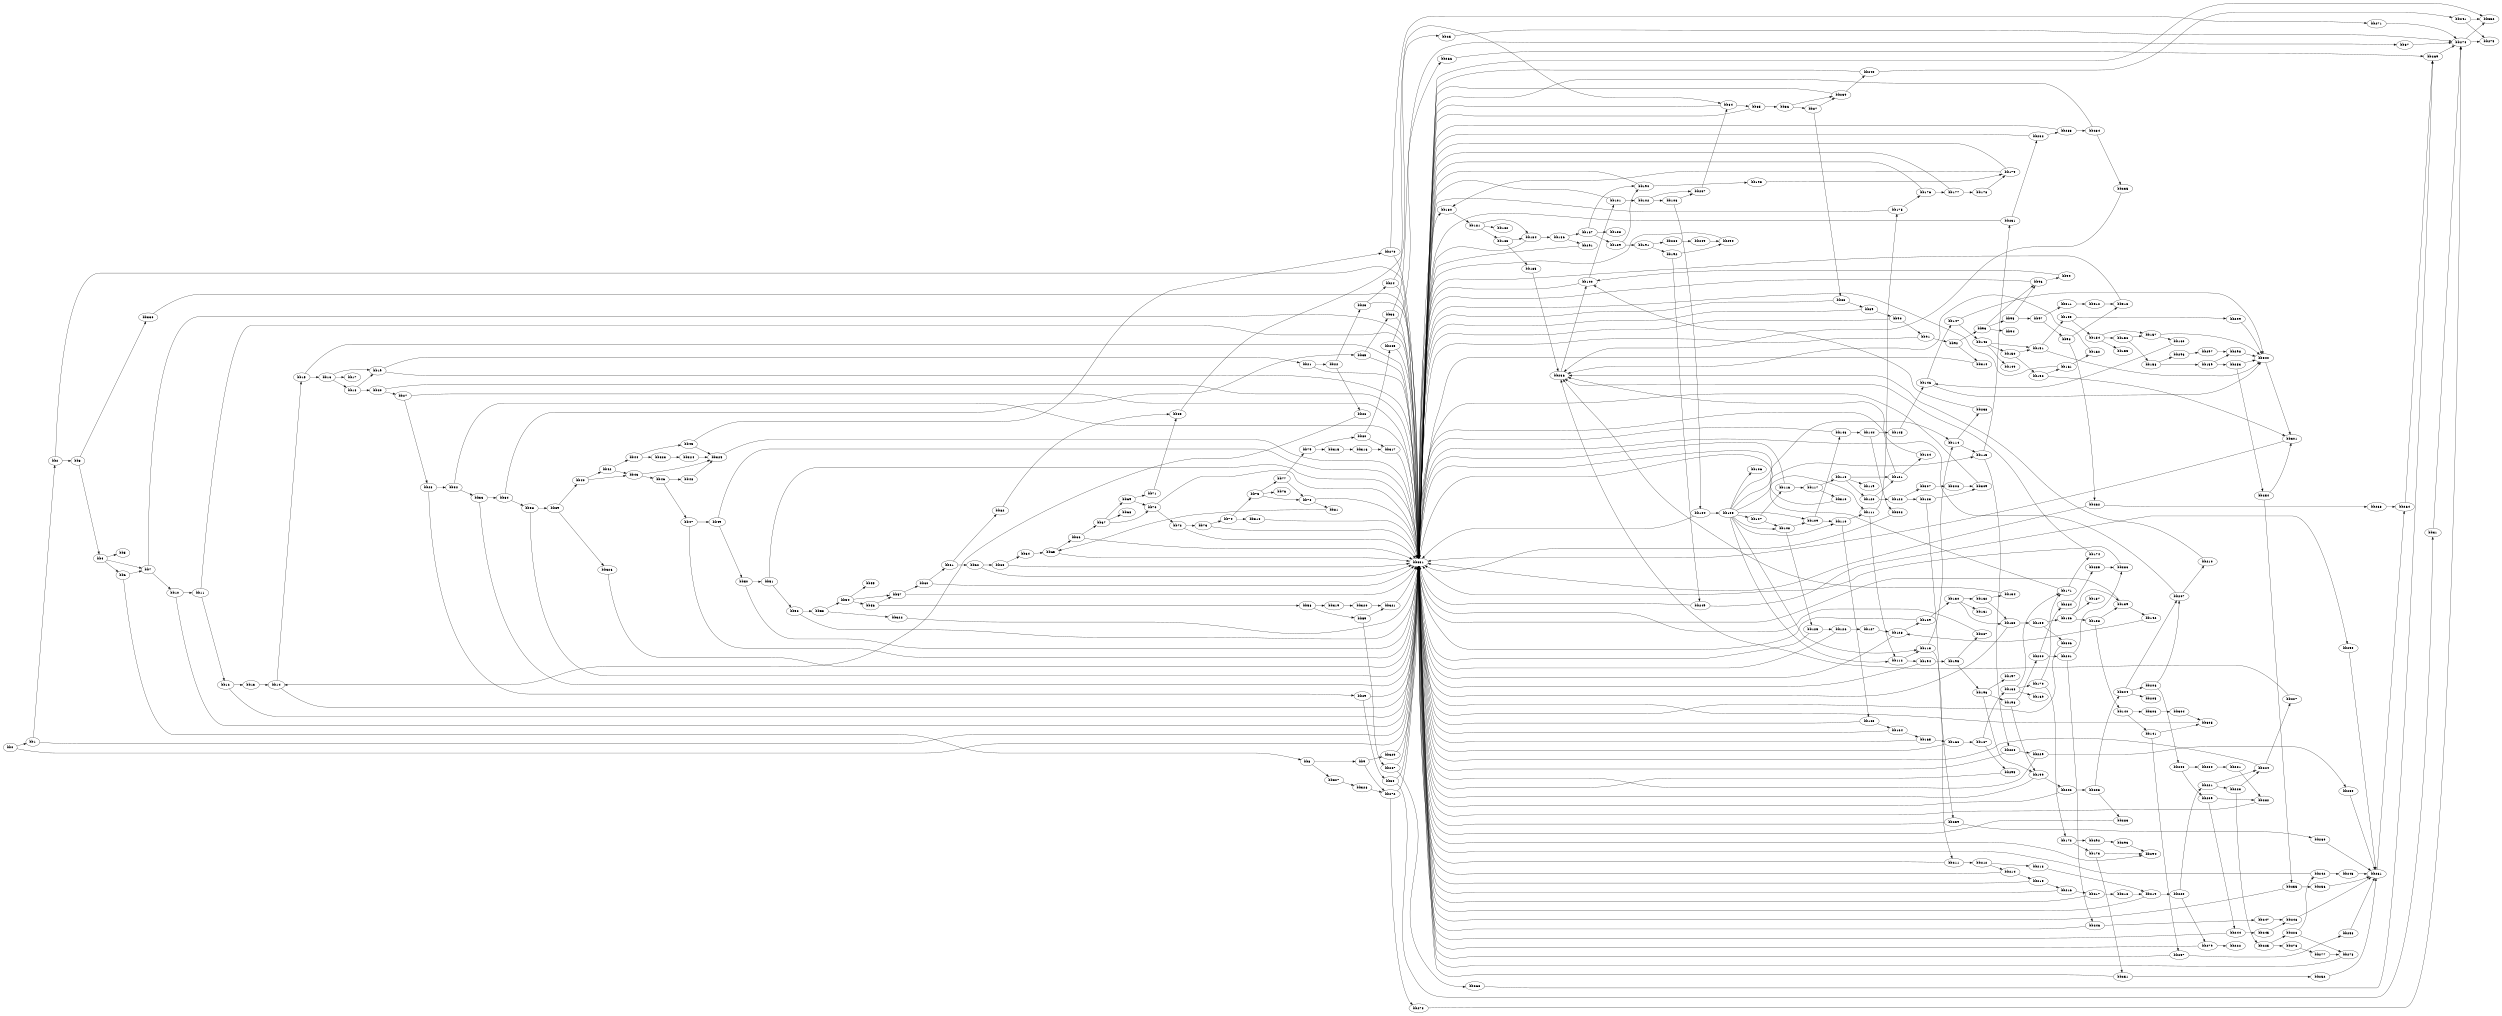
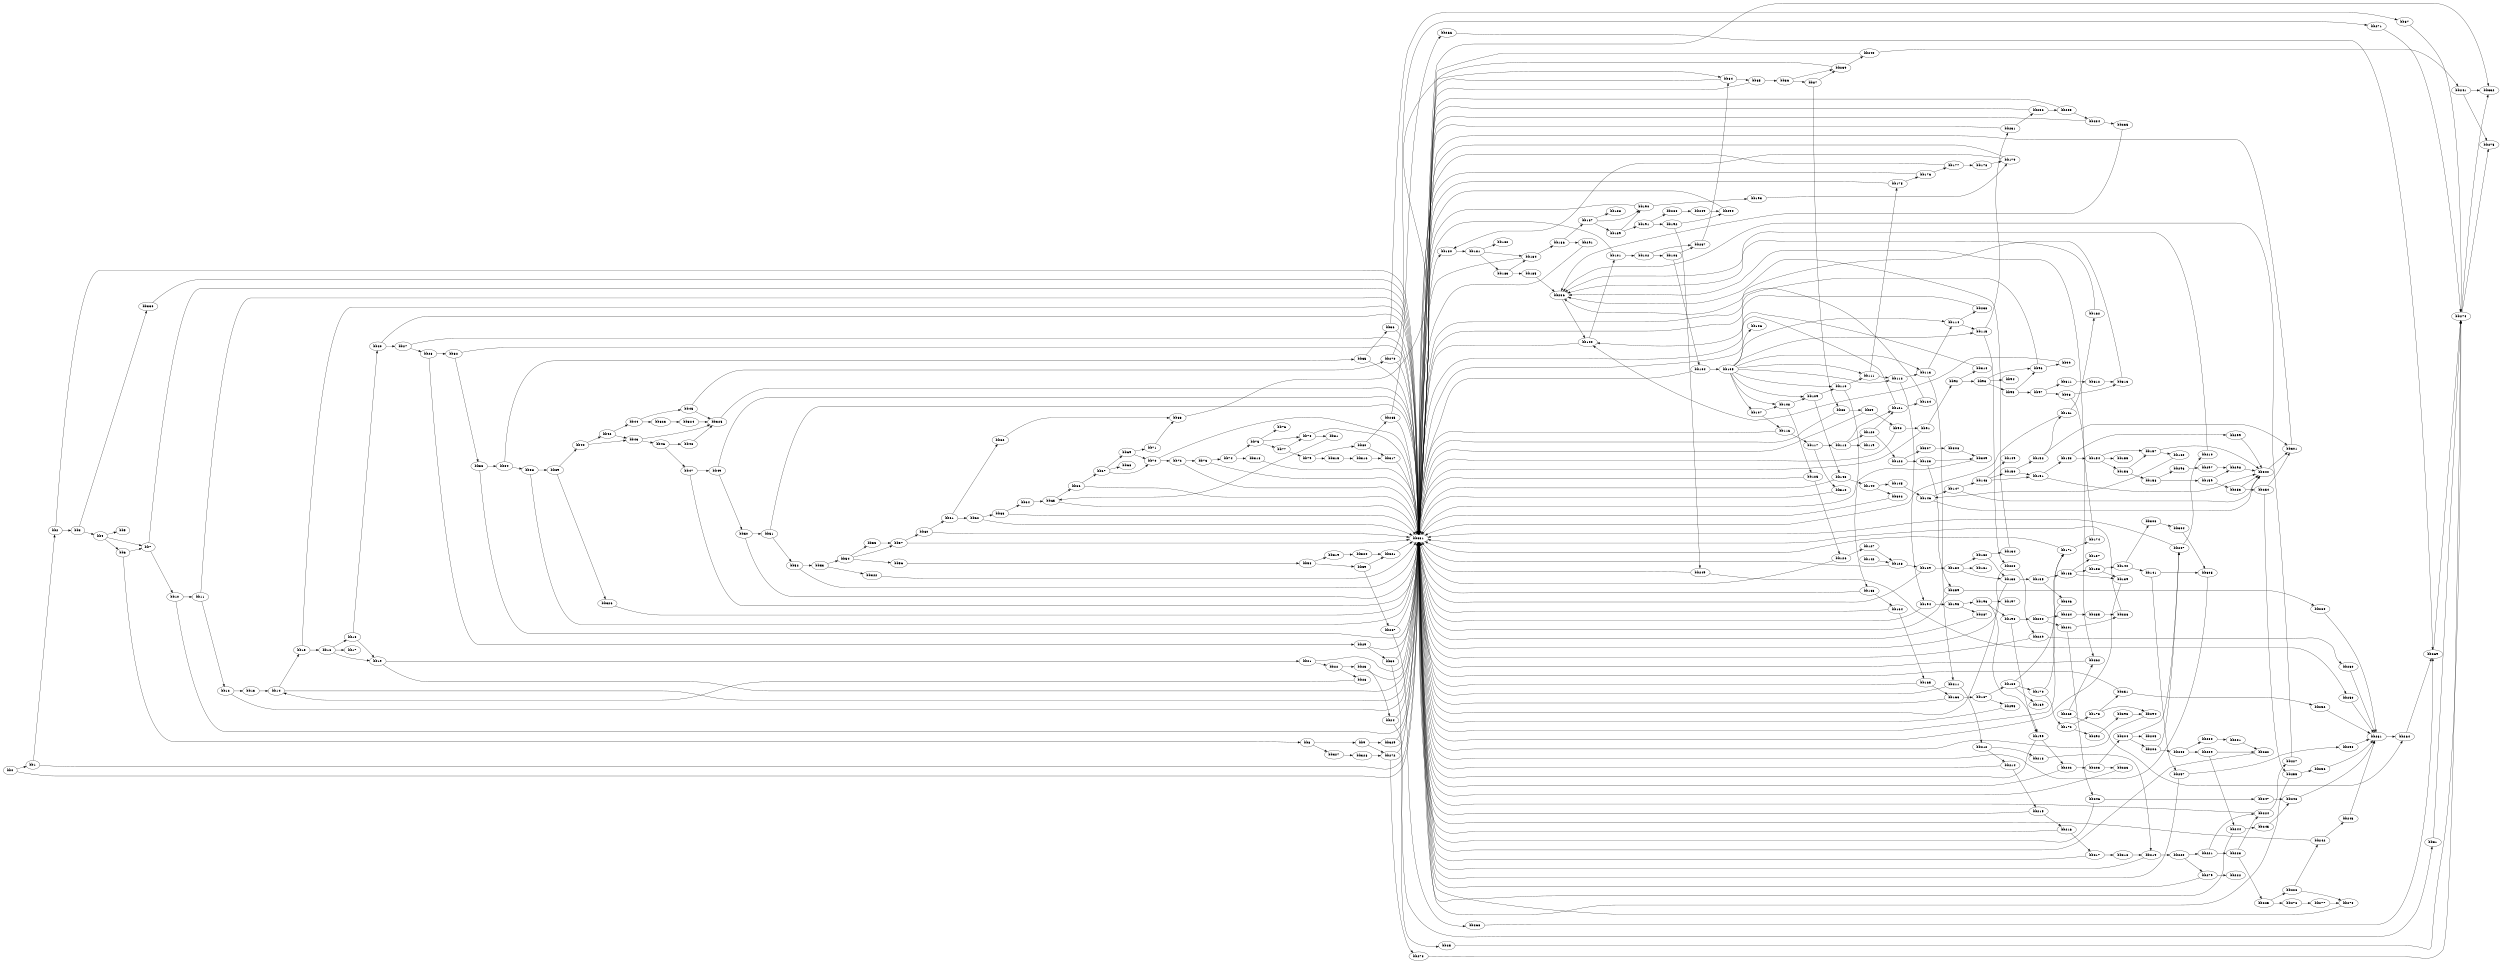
(2234, 507) -> (2080, 688)
(883, 601) -> (884, 543)
(2136, 611) -> none
(1653, 842) -> (1696, 749)
